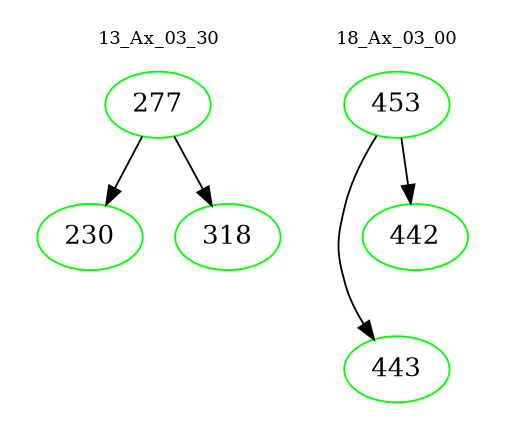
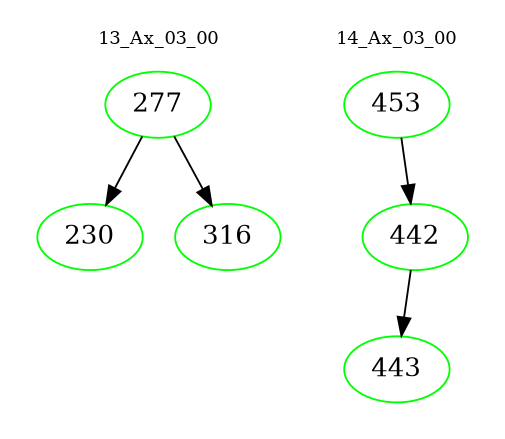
(159, 40) -> (159, 40)
(397, 40) -> (397, 40)
(340, 229) -> (407, 294)
(228, 237) -> (228, 237)
